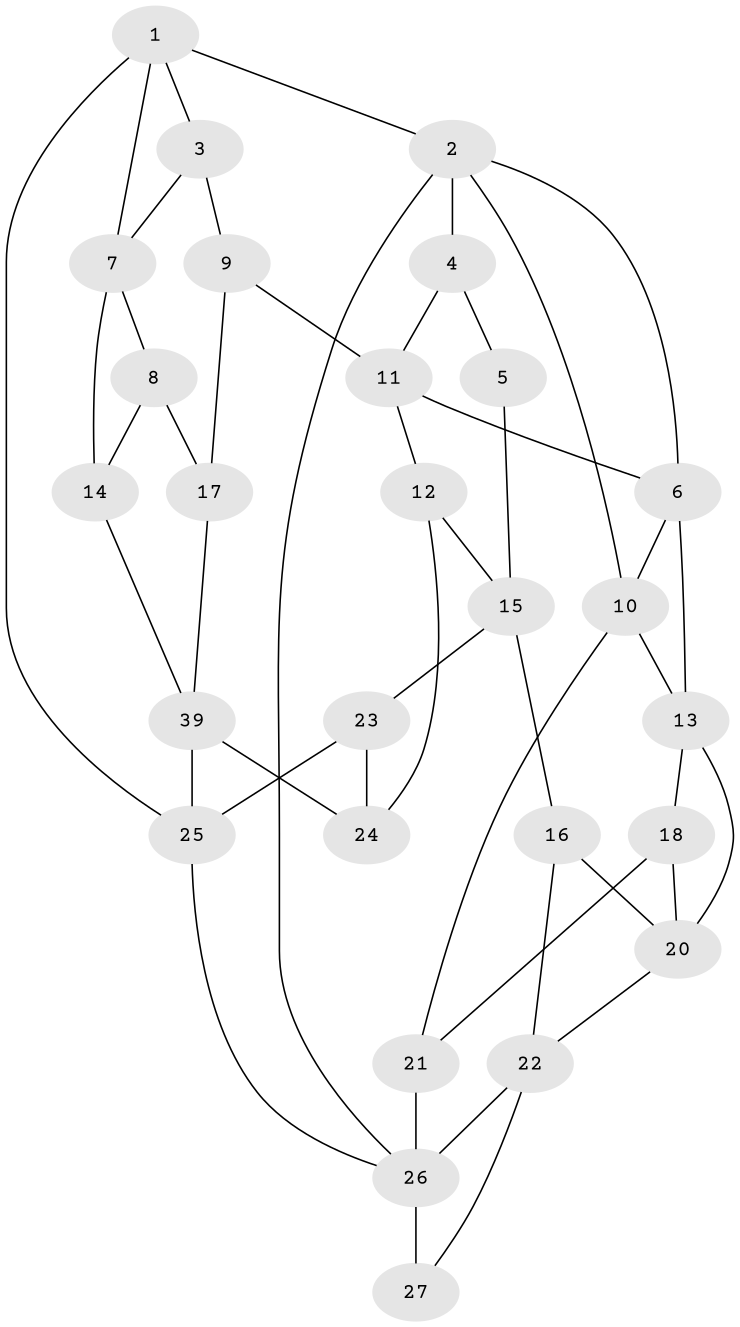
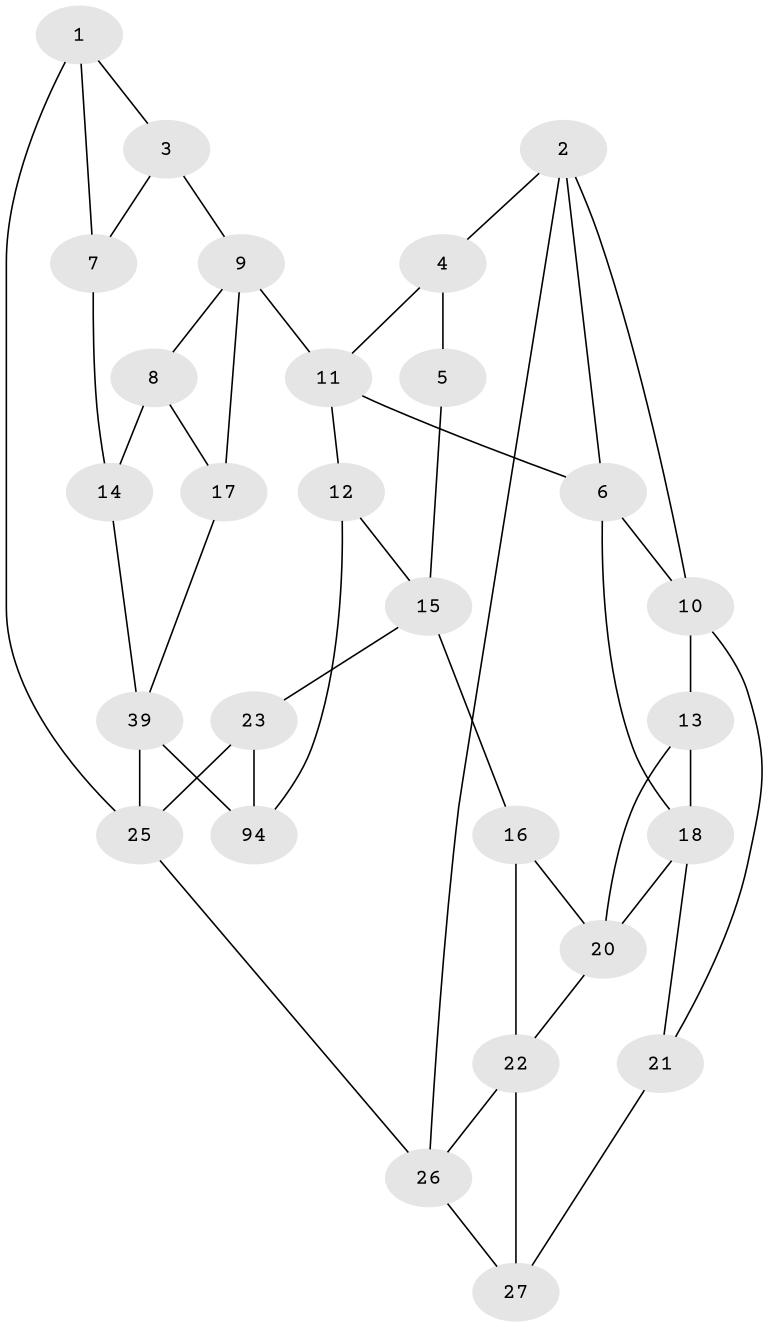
(304, 92) -> none
(133, 320) -> (198, 321)
(684, 606) -> (613, 671)
(367, 835) -> (254, 835)
(416, 1121) -> (588, 1178)
